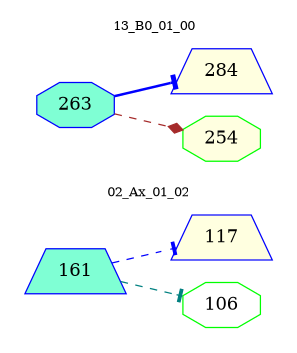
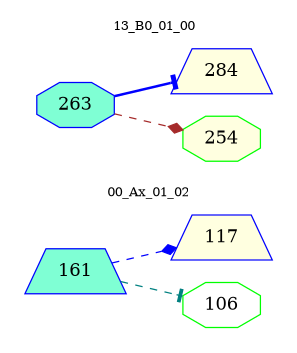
(149, 193) -> (149, 193)
(137, 257) -> (137, 257)
